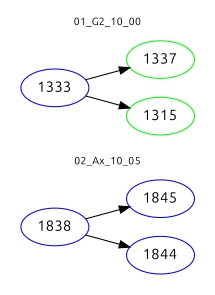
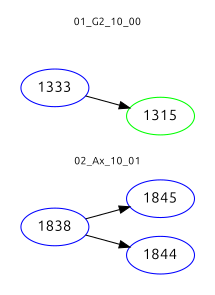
(161, 60) -> none
(108, 162) -> (108, 162)
